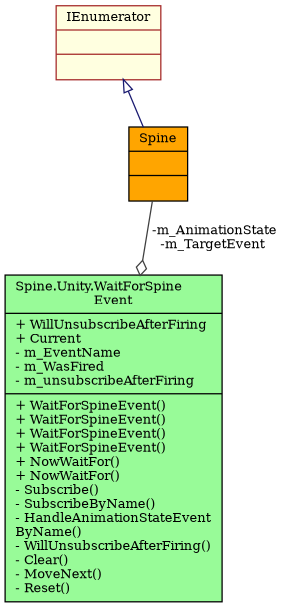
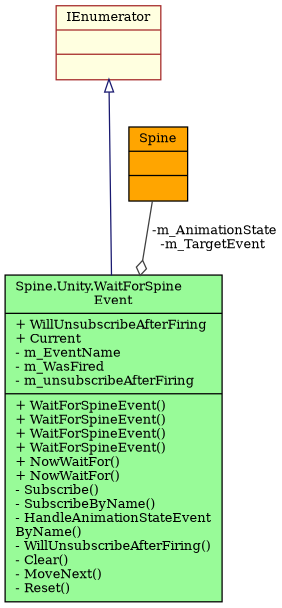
(136, 109) -> (110, 184)
